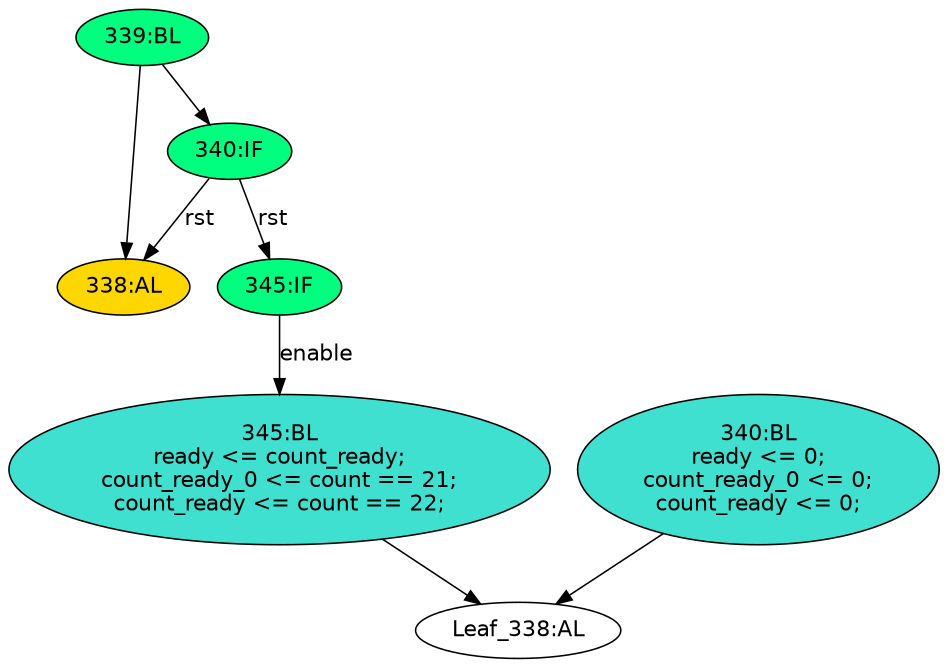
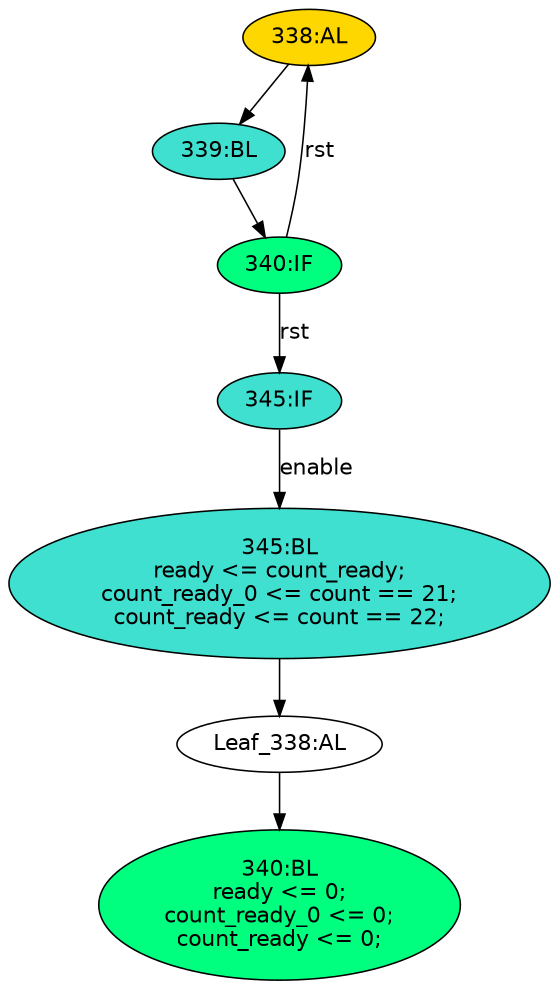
(142, 37) -> (219, 151)
(134, 154) -> (269, 88)
(280, 287) -> (280, 401)
(758, 470) -> (280, 905)
(617, 564) -> (280, 793)
